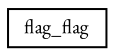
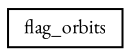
(57, 28) -> (65, 28)
